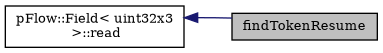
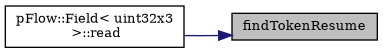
(215, 18) -> (201, 36)
